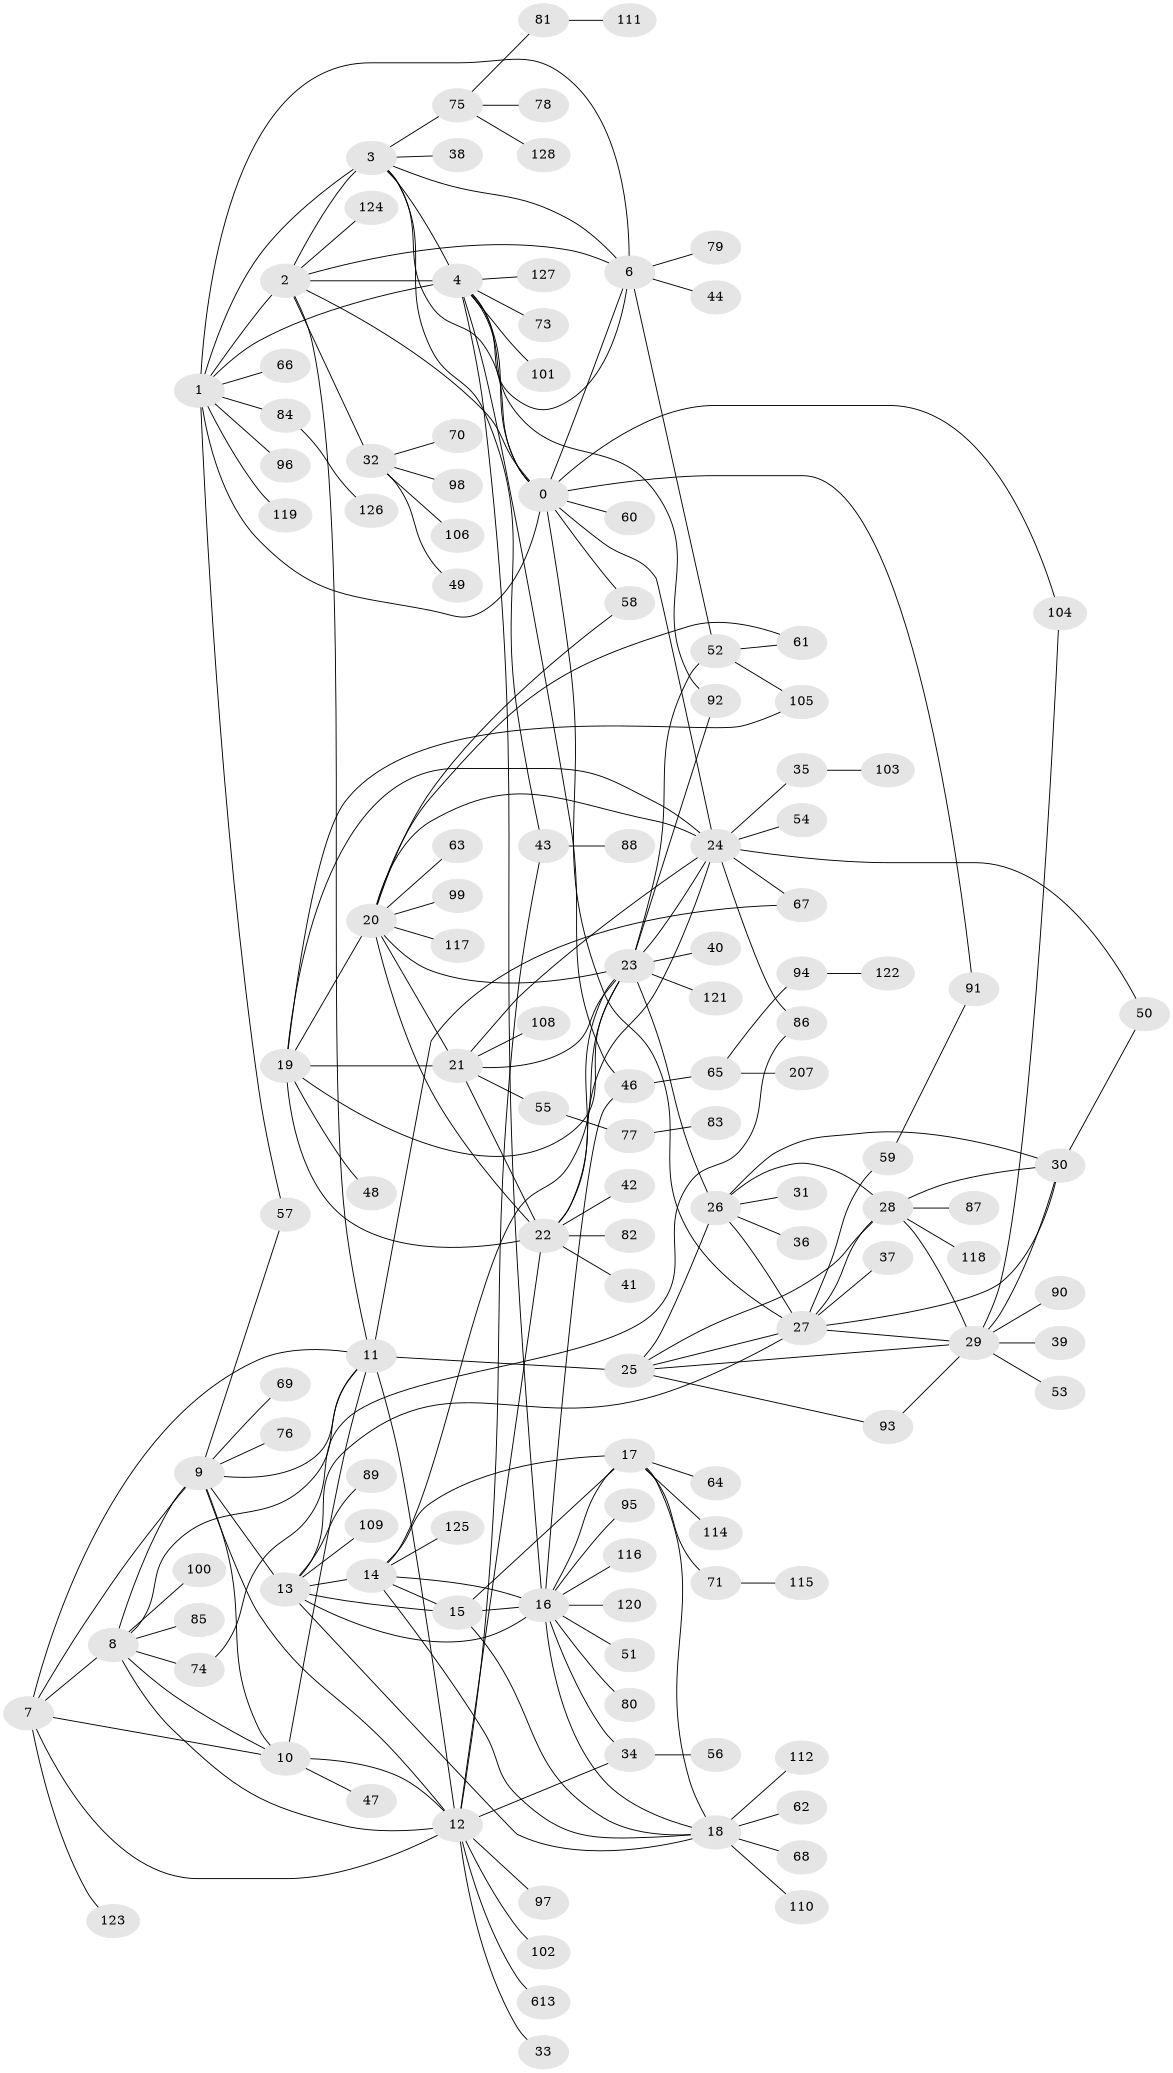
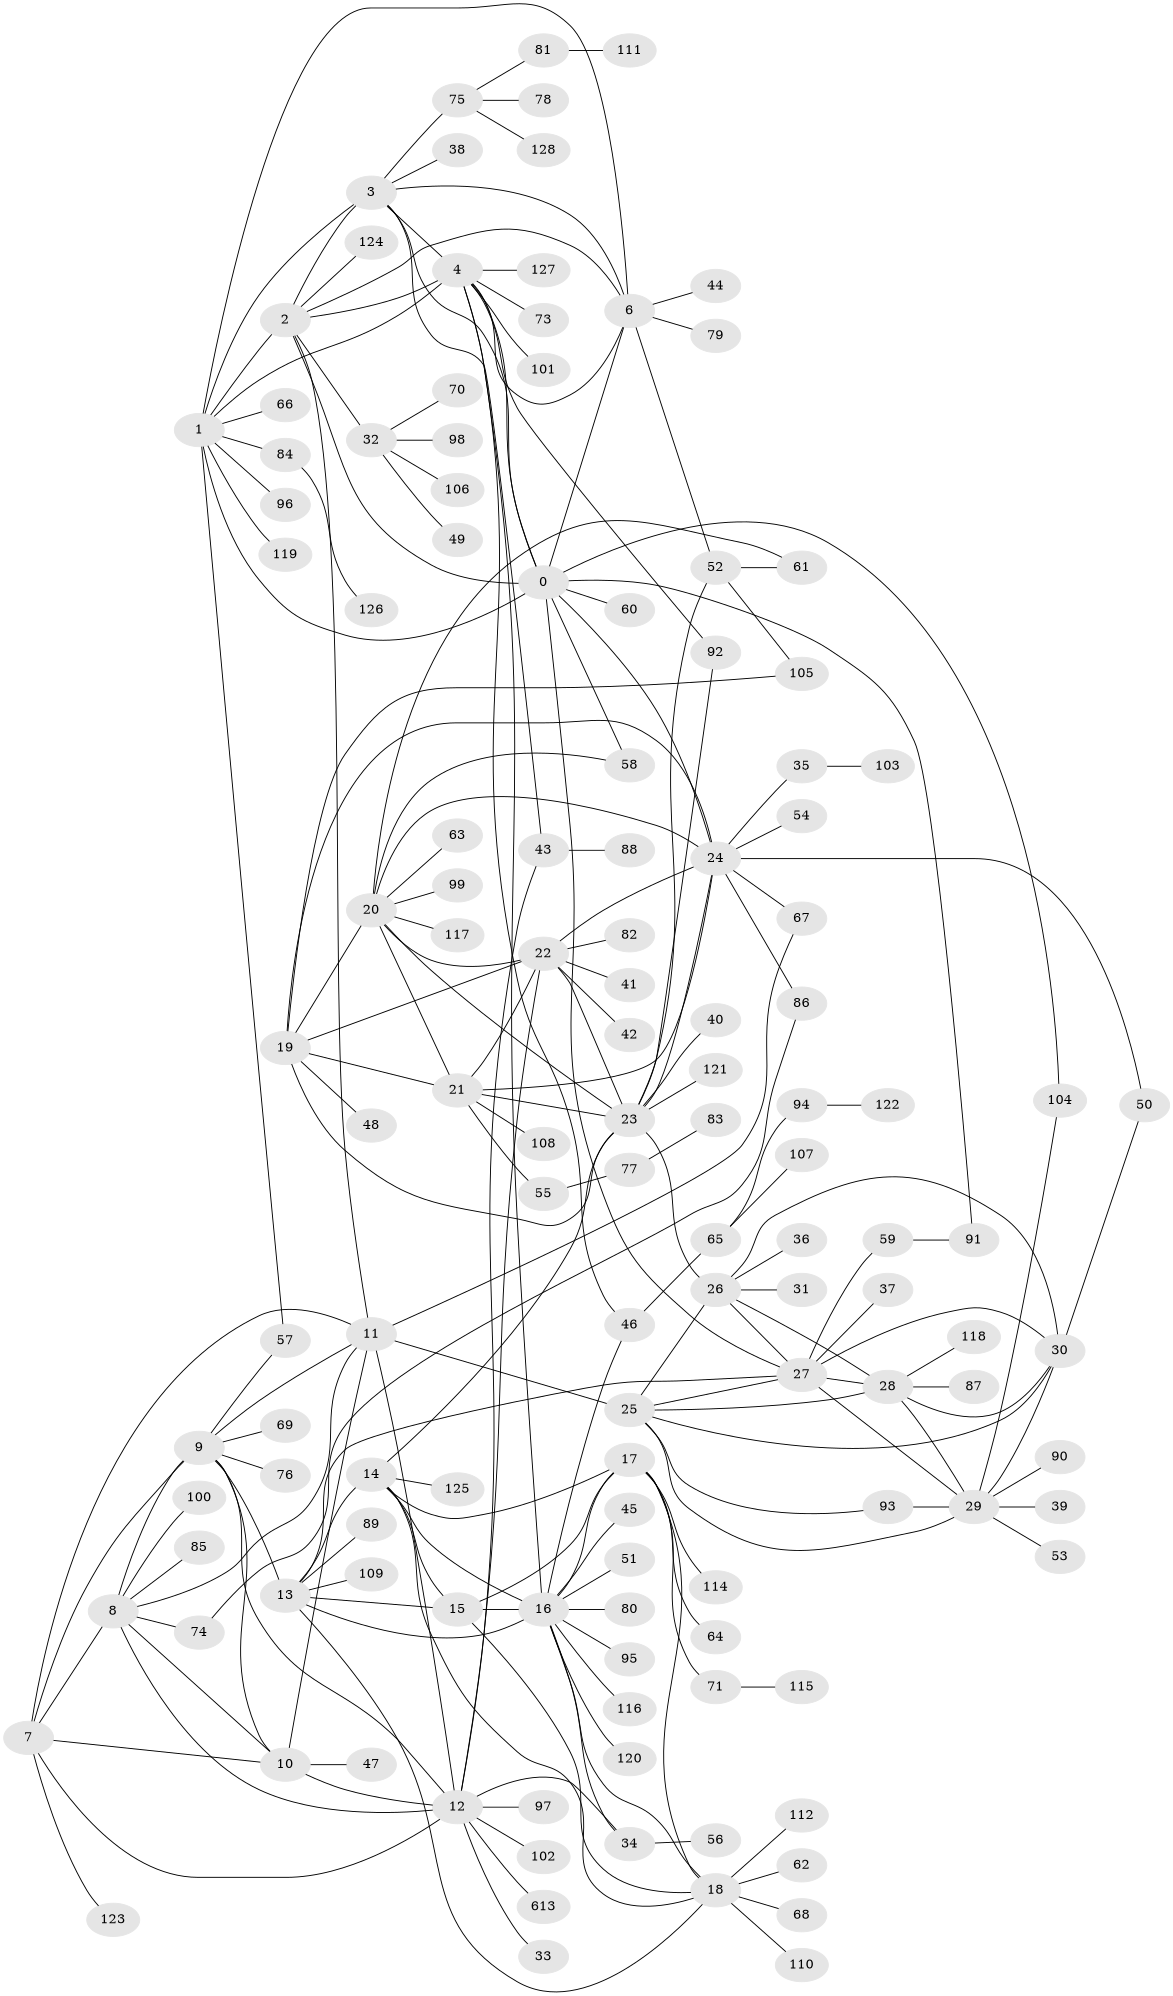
(802, 1073) -> (802, 1155)
none -> (864, 1448)
none -> (630, 1510)
